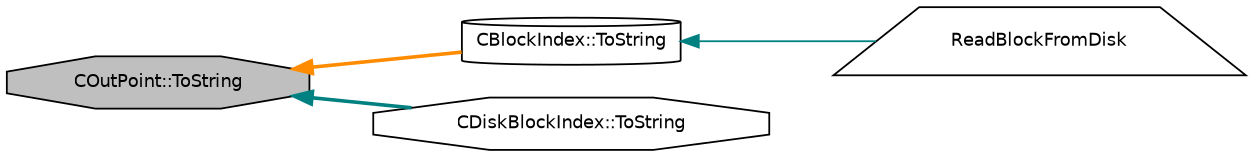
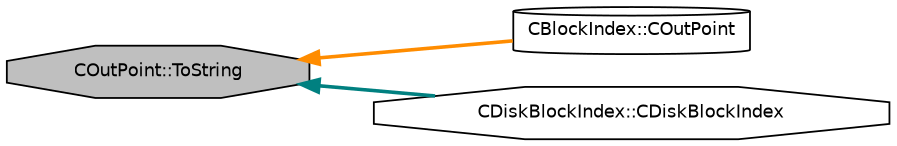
(571, 41) -> (632, 31)
(1040, 41) -> none
(571, 124) -> (632, 113)
